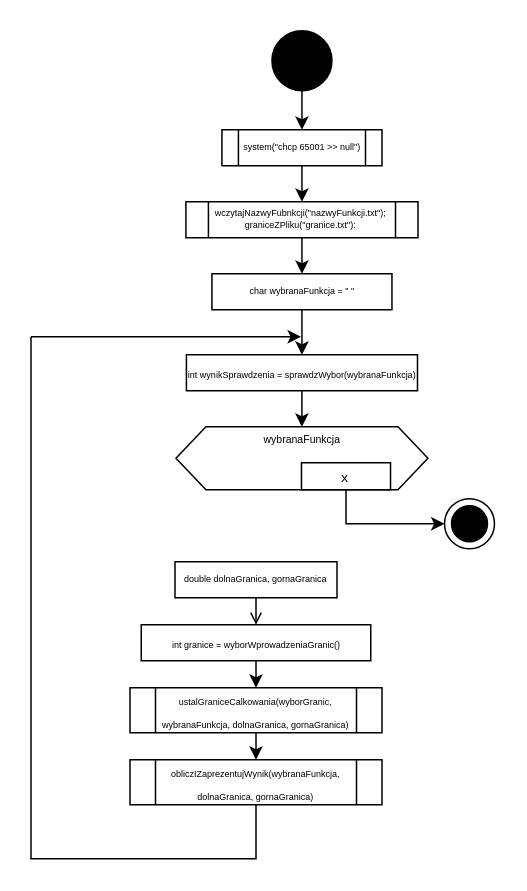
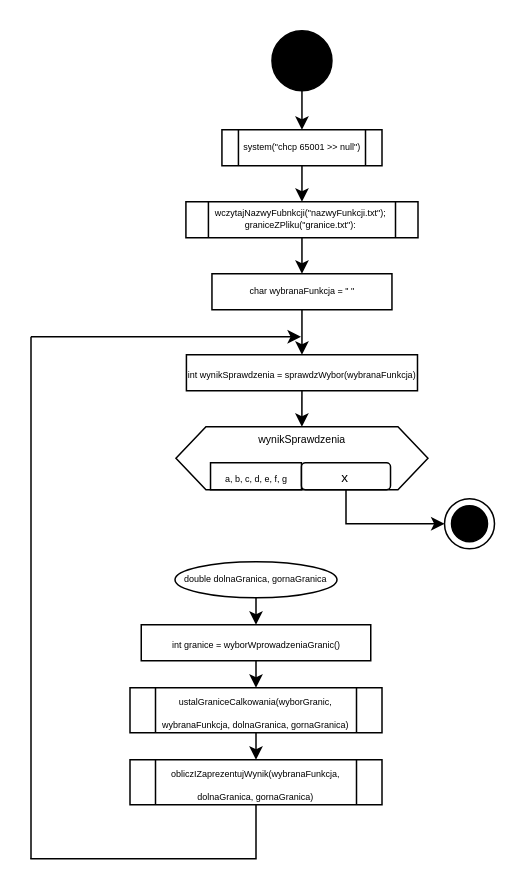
(302, 458) -> (302, 458)
none -> (256, 476)
(346, 476) -> (346, 476)
(256, 580) -> (256, 580)
(256, 615) -> (256, 613)
